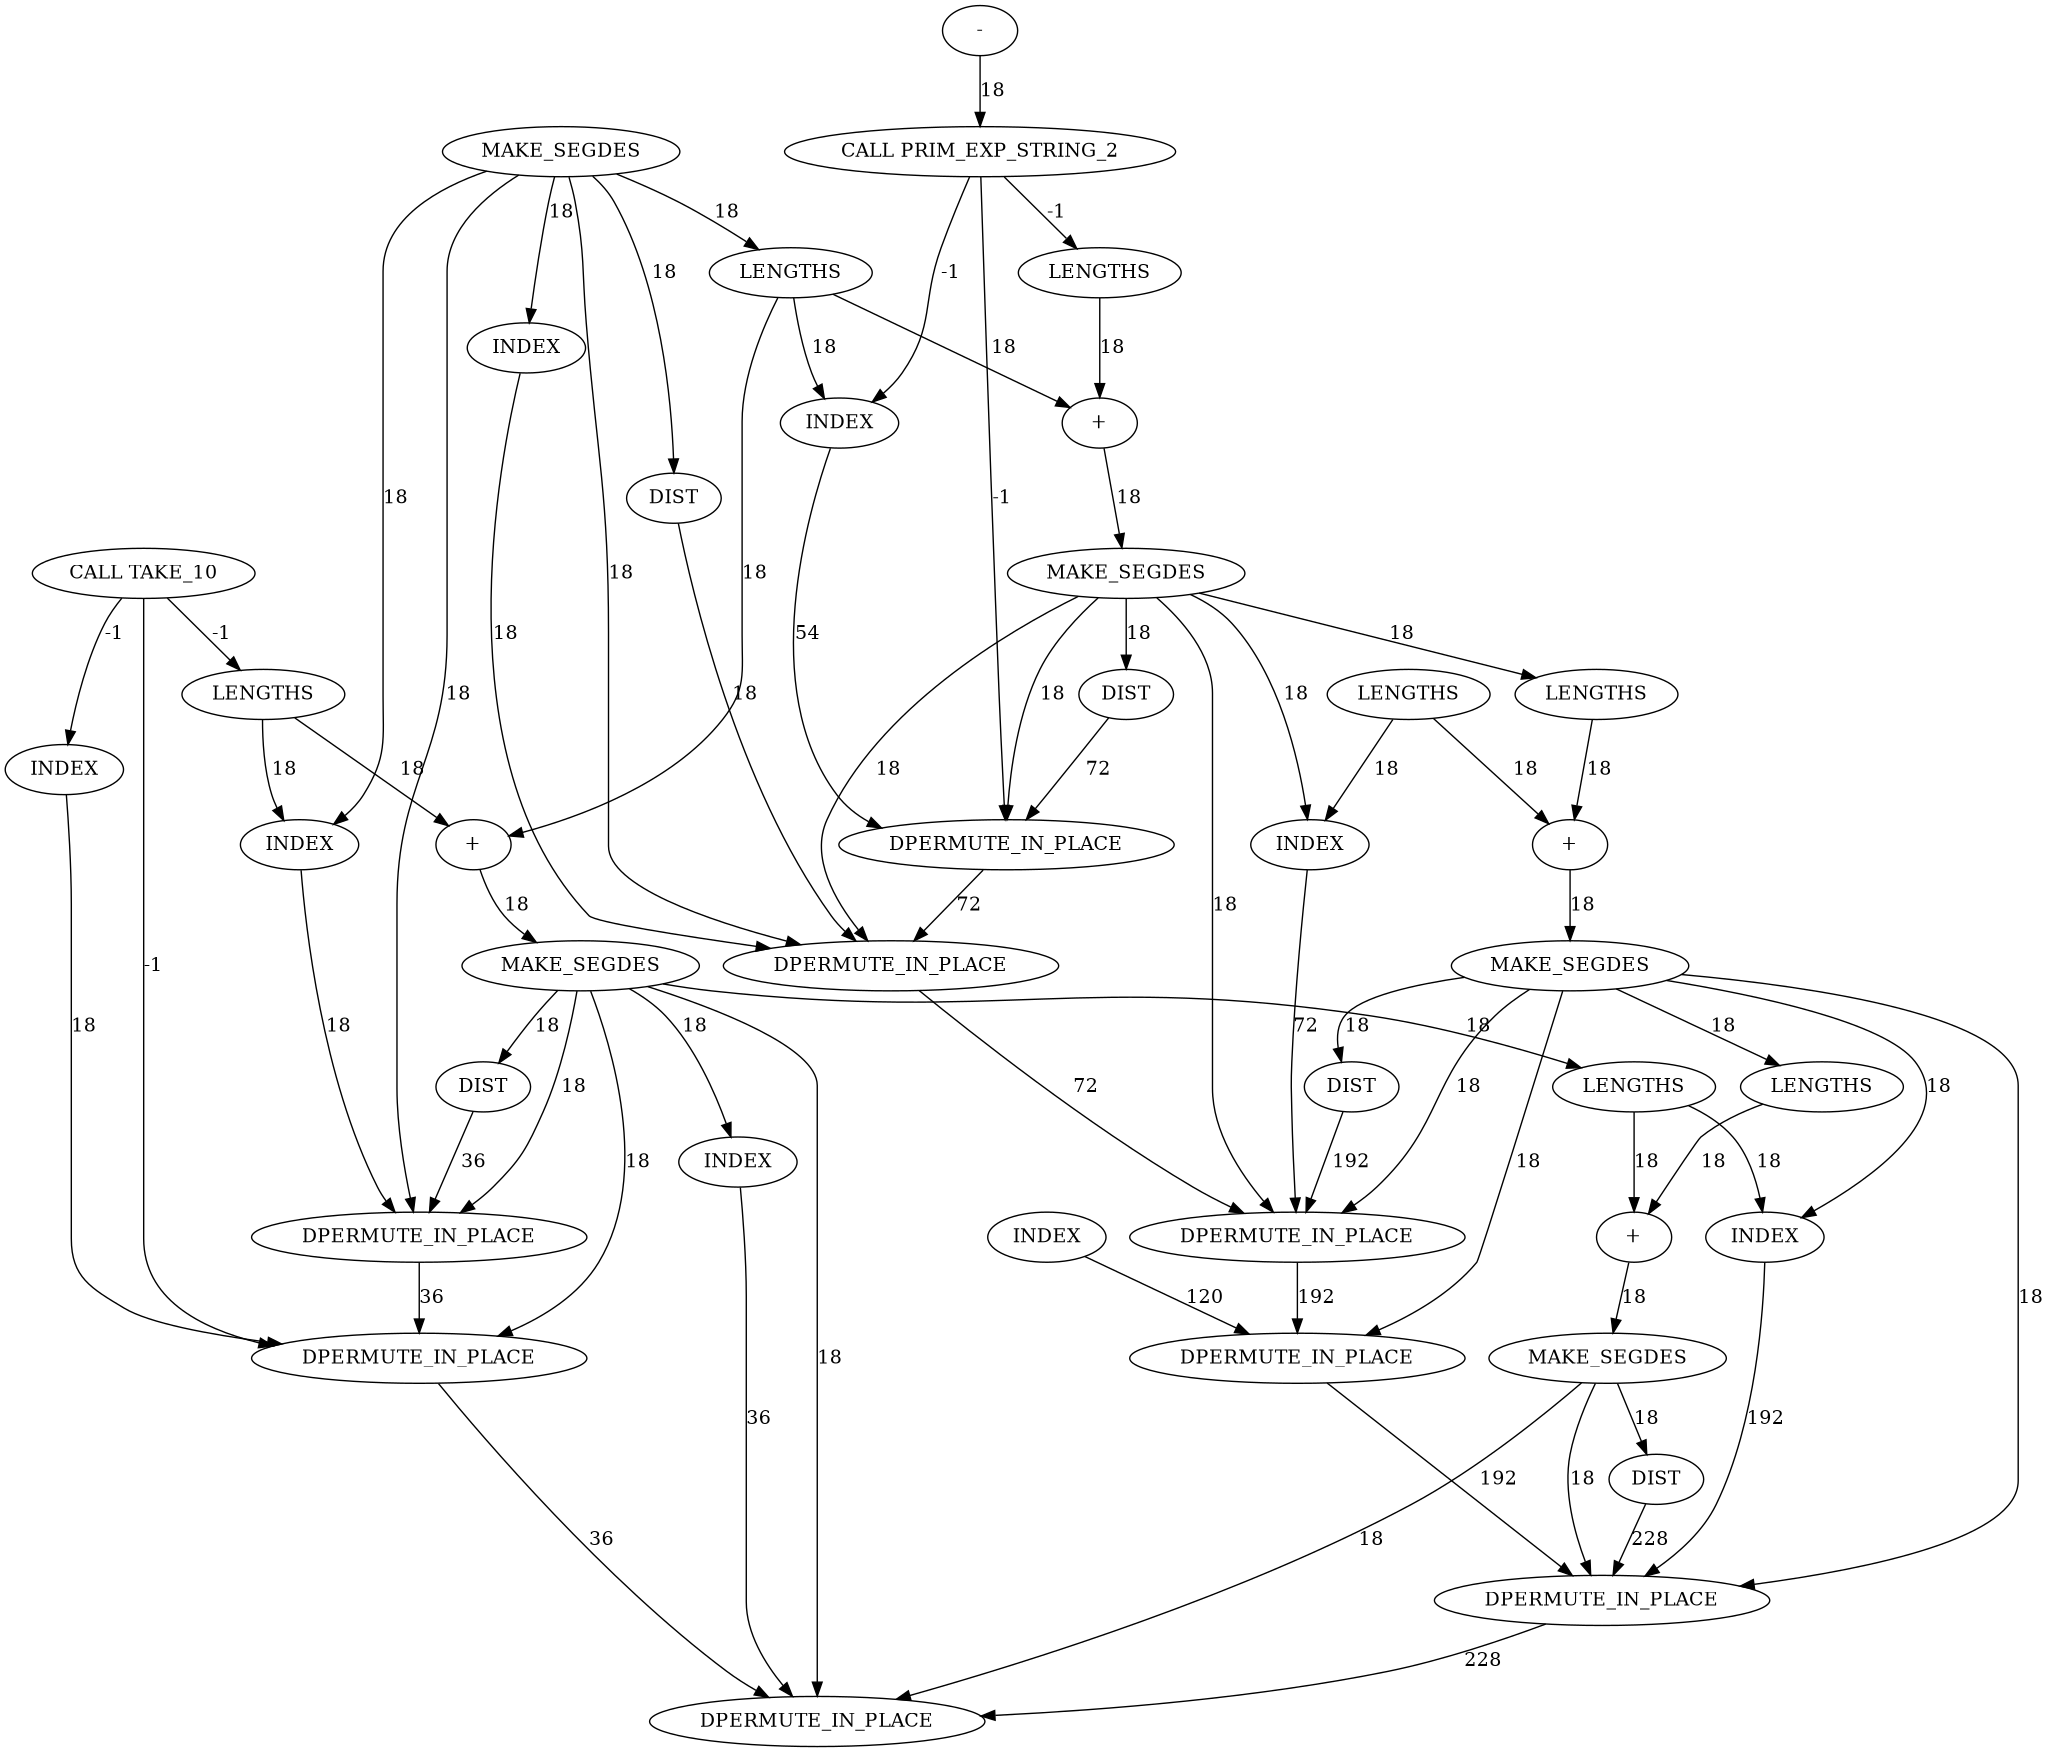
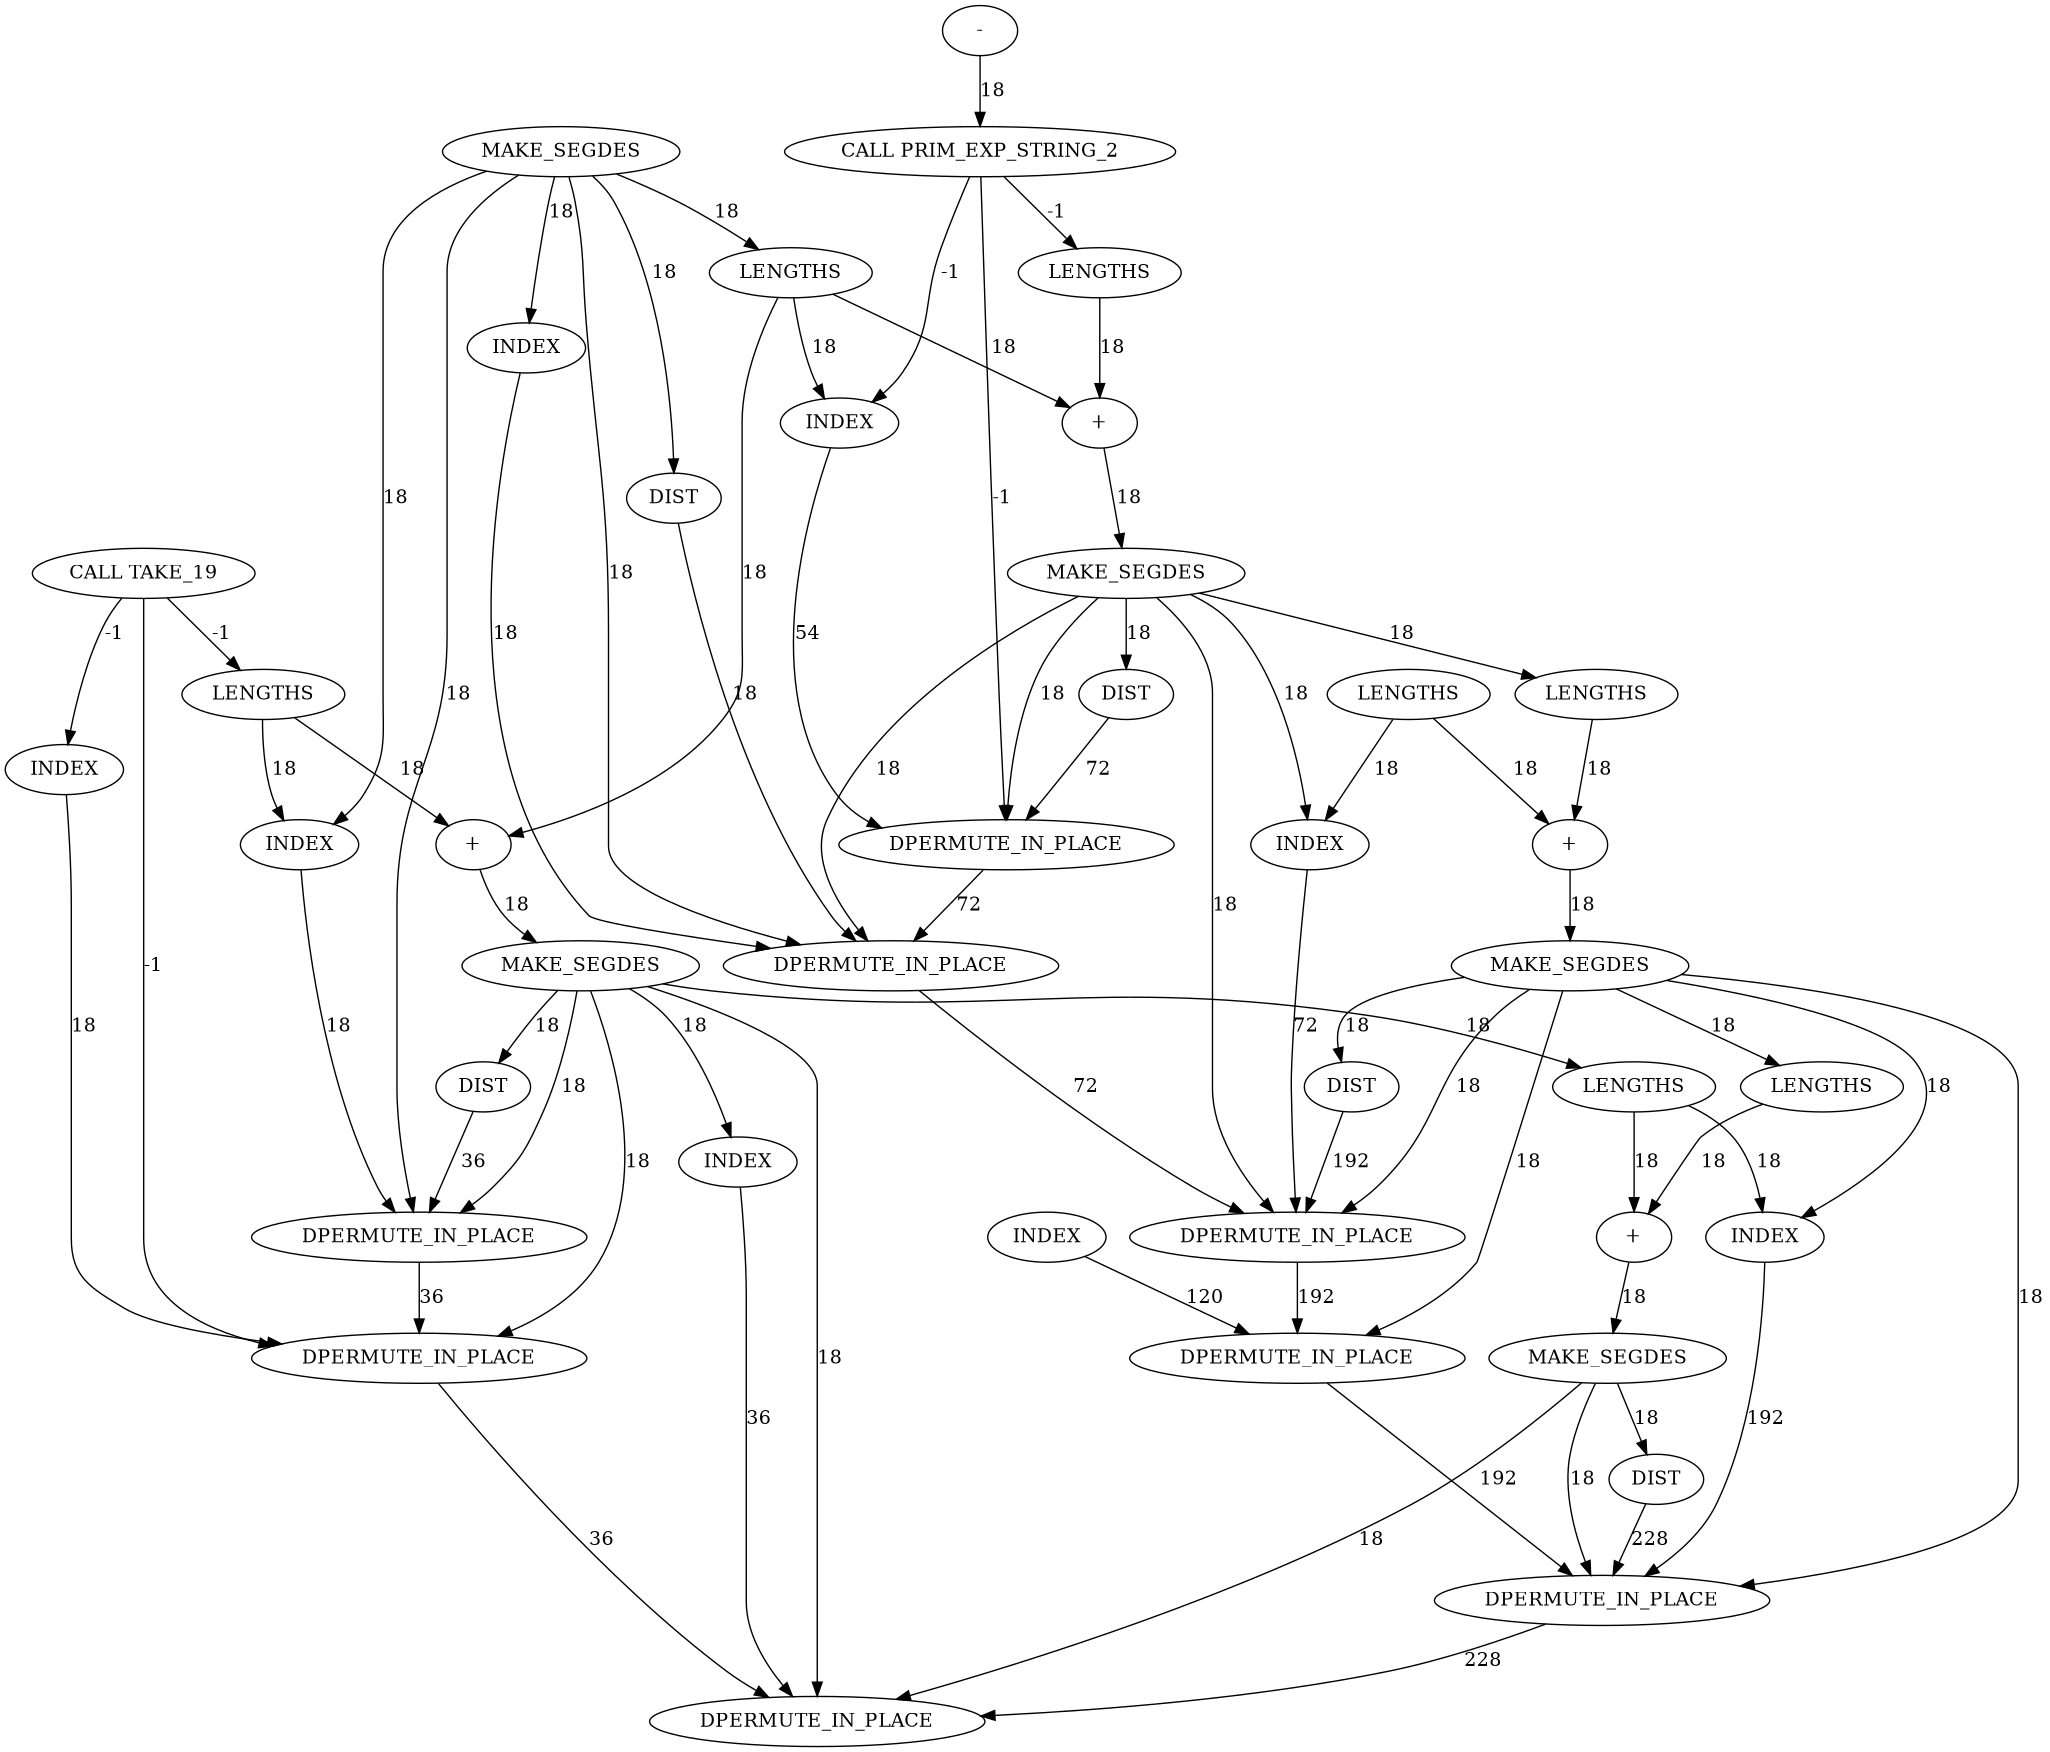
(144, 573) -> (144, 573)
